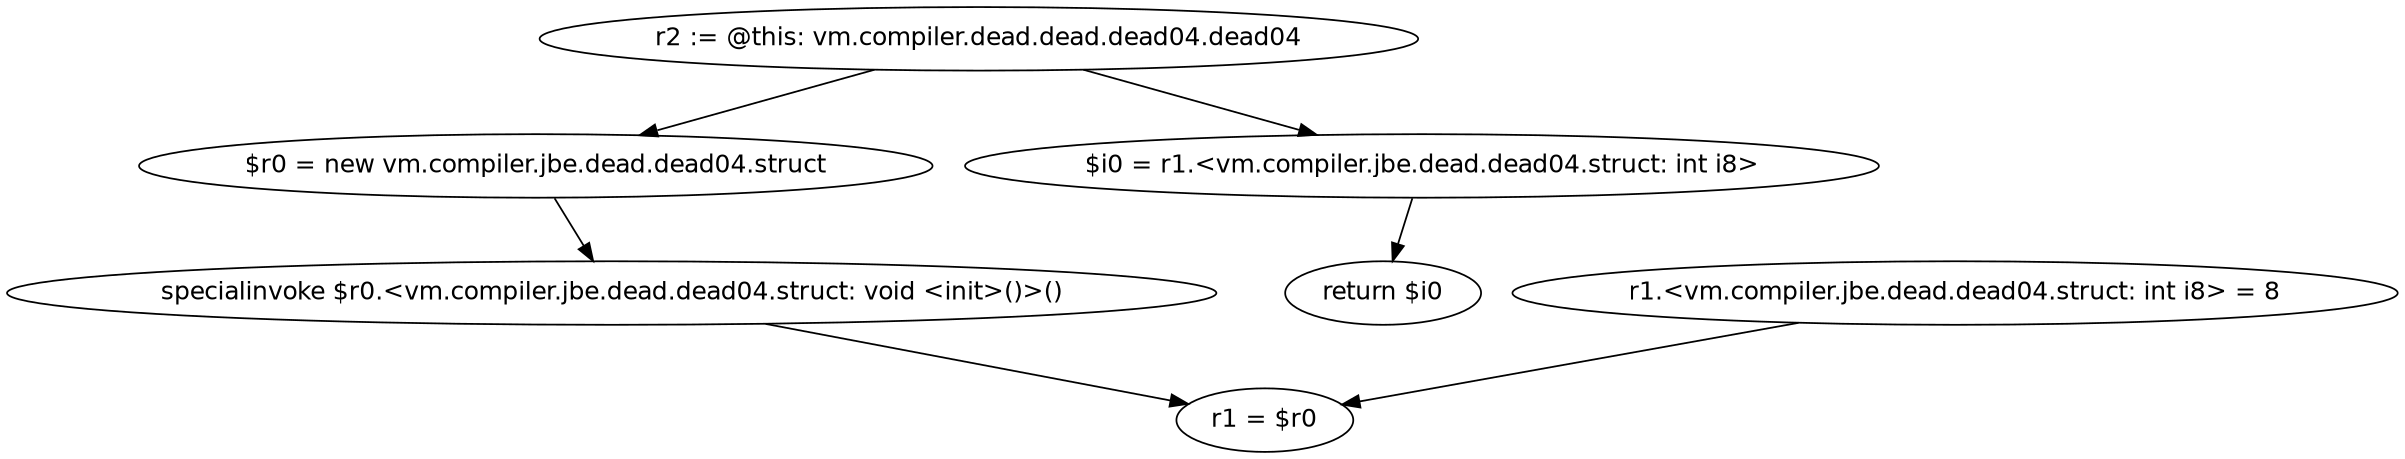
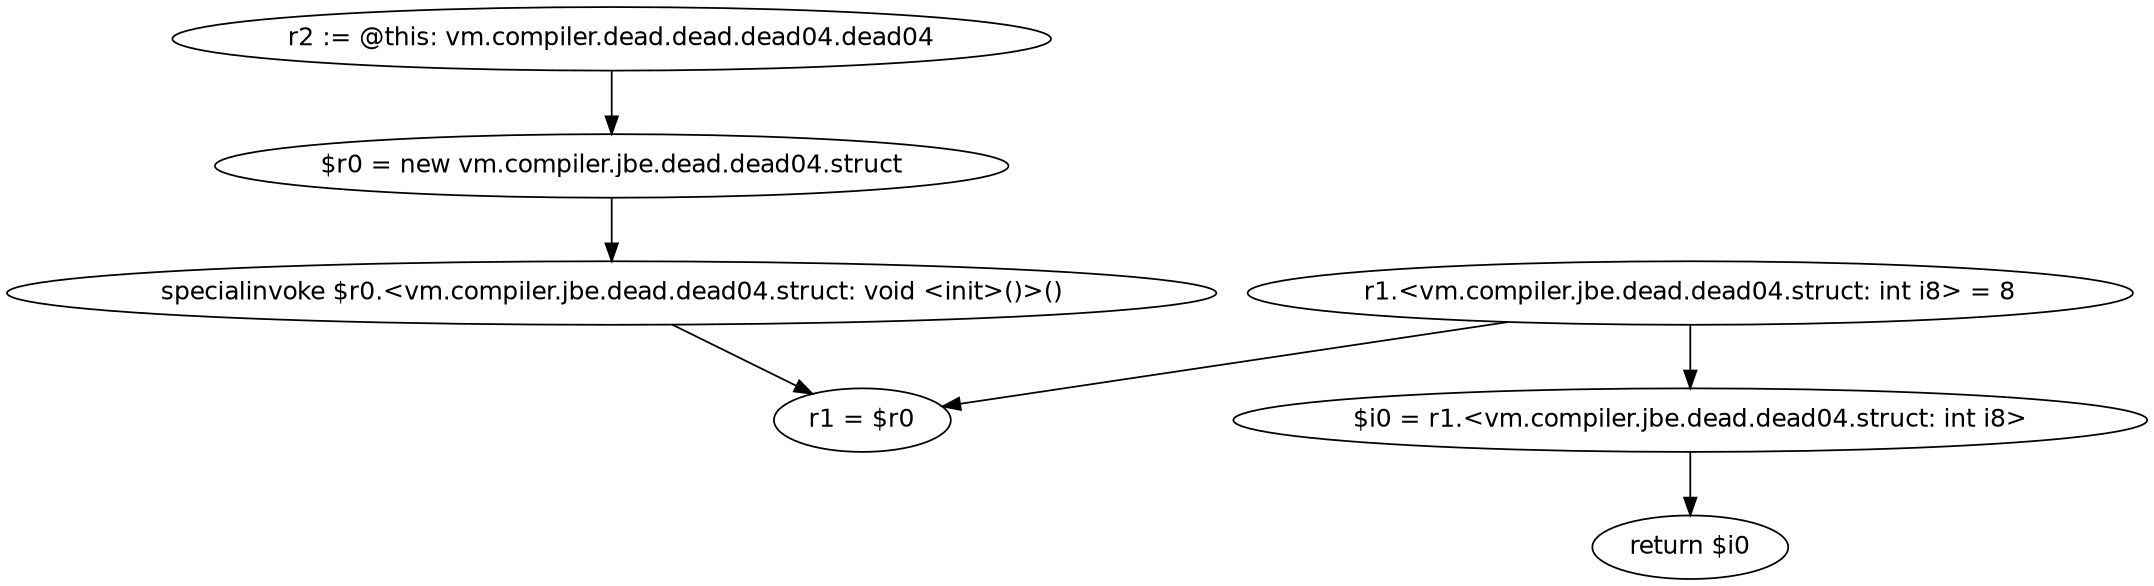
(1191, 100) -> (1690, 348)
